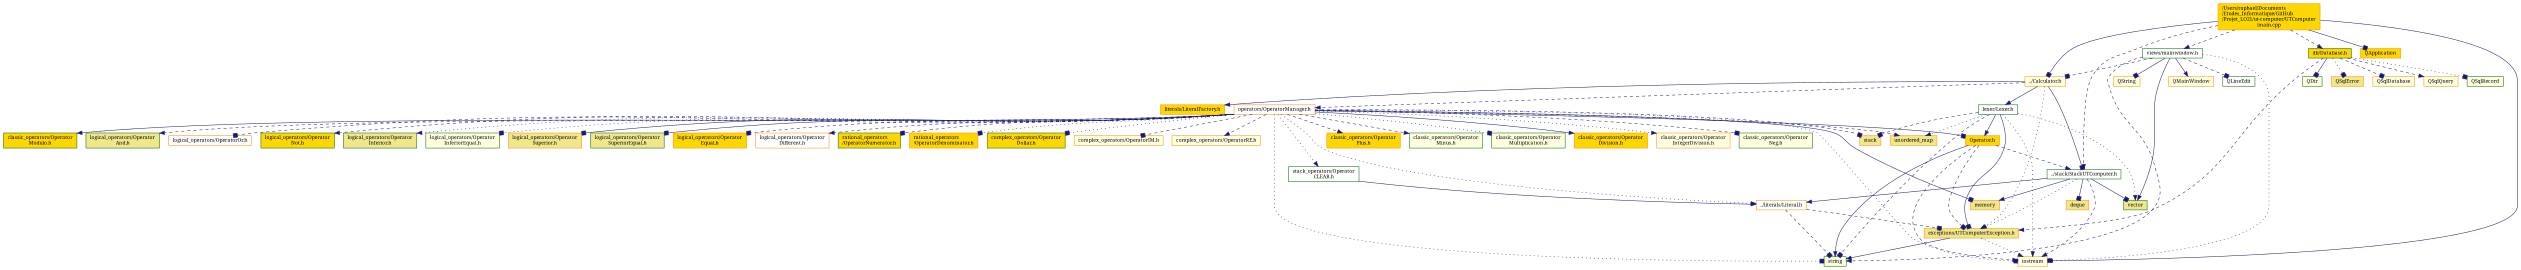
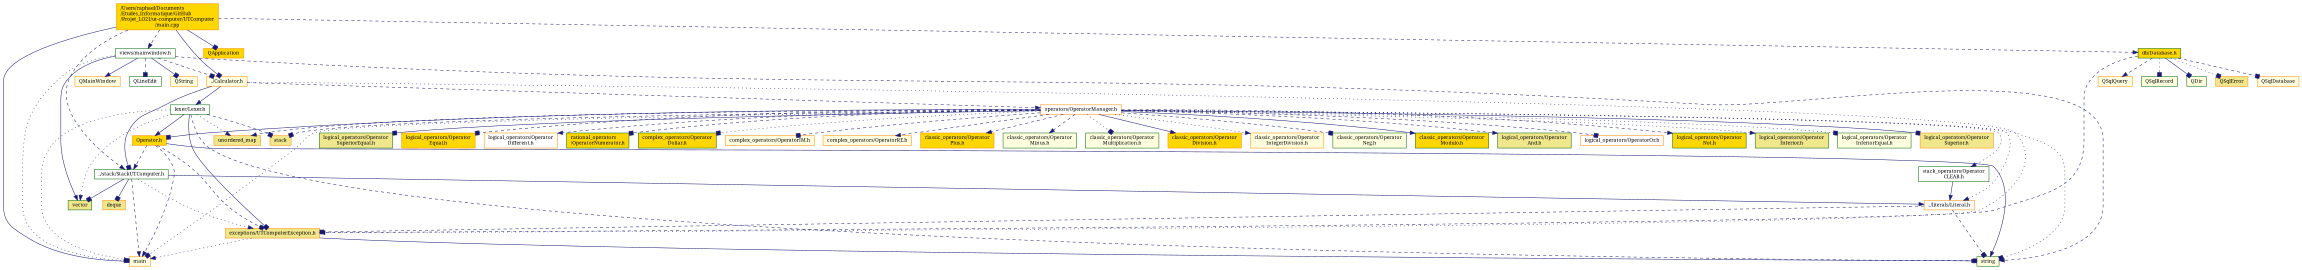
(1193, 110) -> none
(944, 141) -> none
(1985, 205) -> none
(2033, 261) -> (140, 261)
